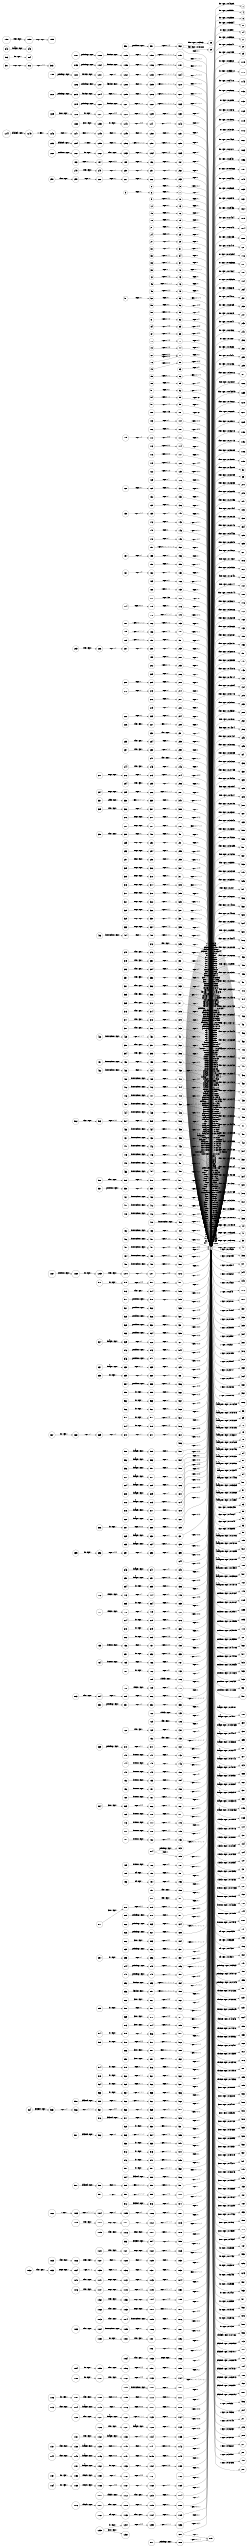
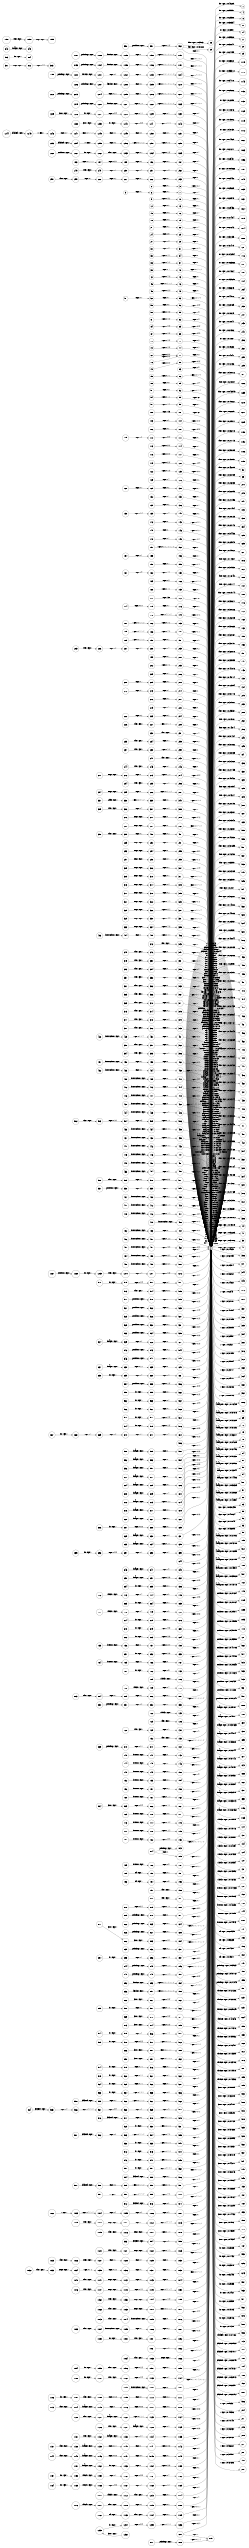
(87, 95) -> none
(165, 556) -> none
none -> (165, 1308)
none -> (211, 1605)
none -> (243, 1706)
(112, 1916) -> (112, 1932)
none -> (165, 2476)
(112, 2532) -> (112, 2536)
